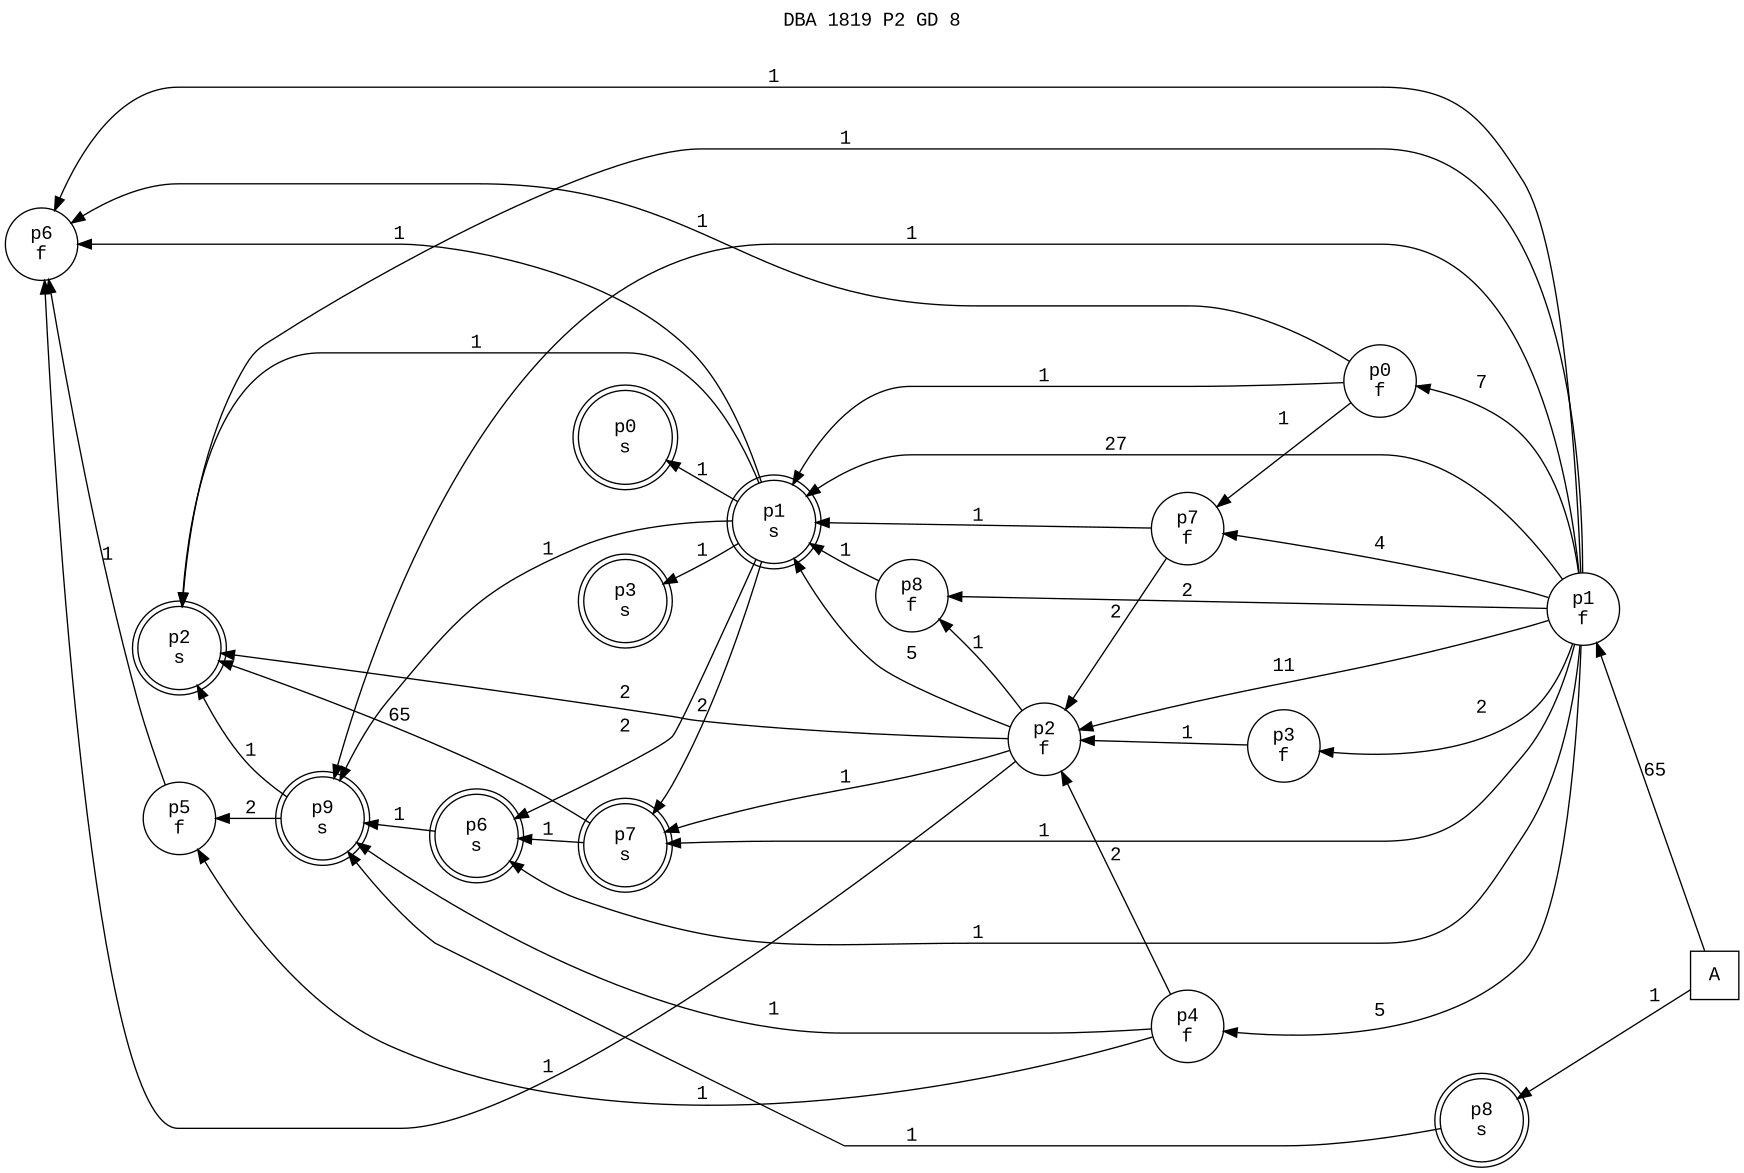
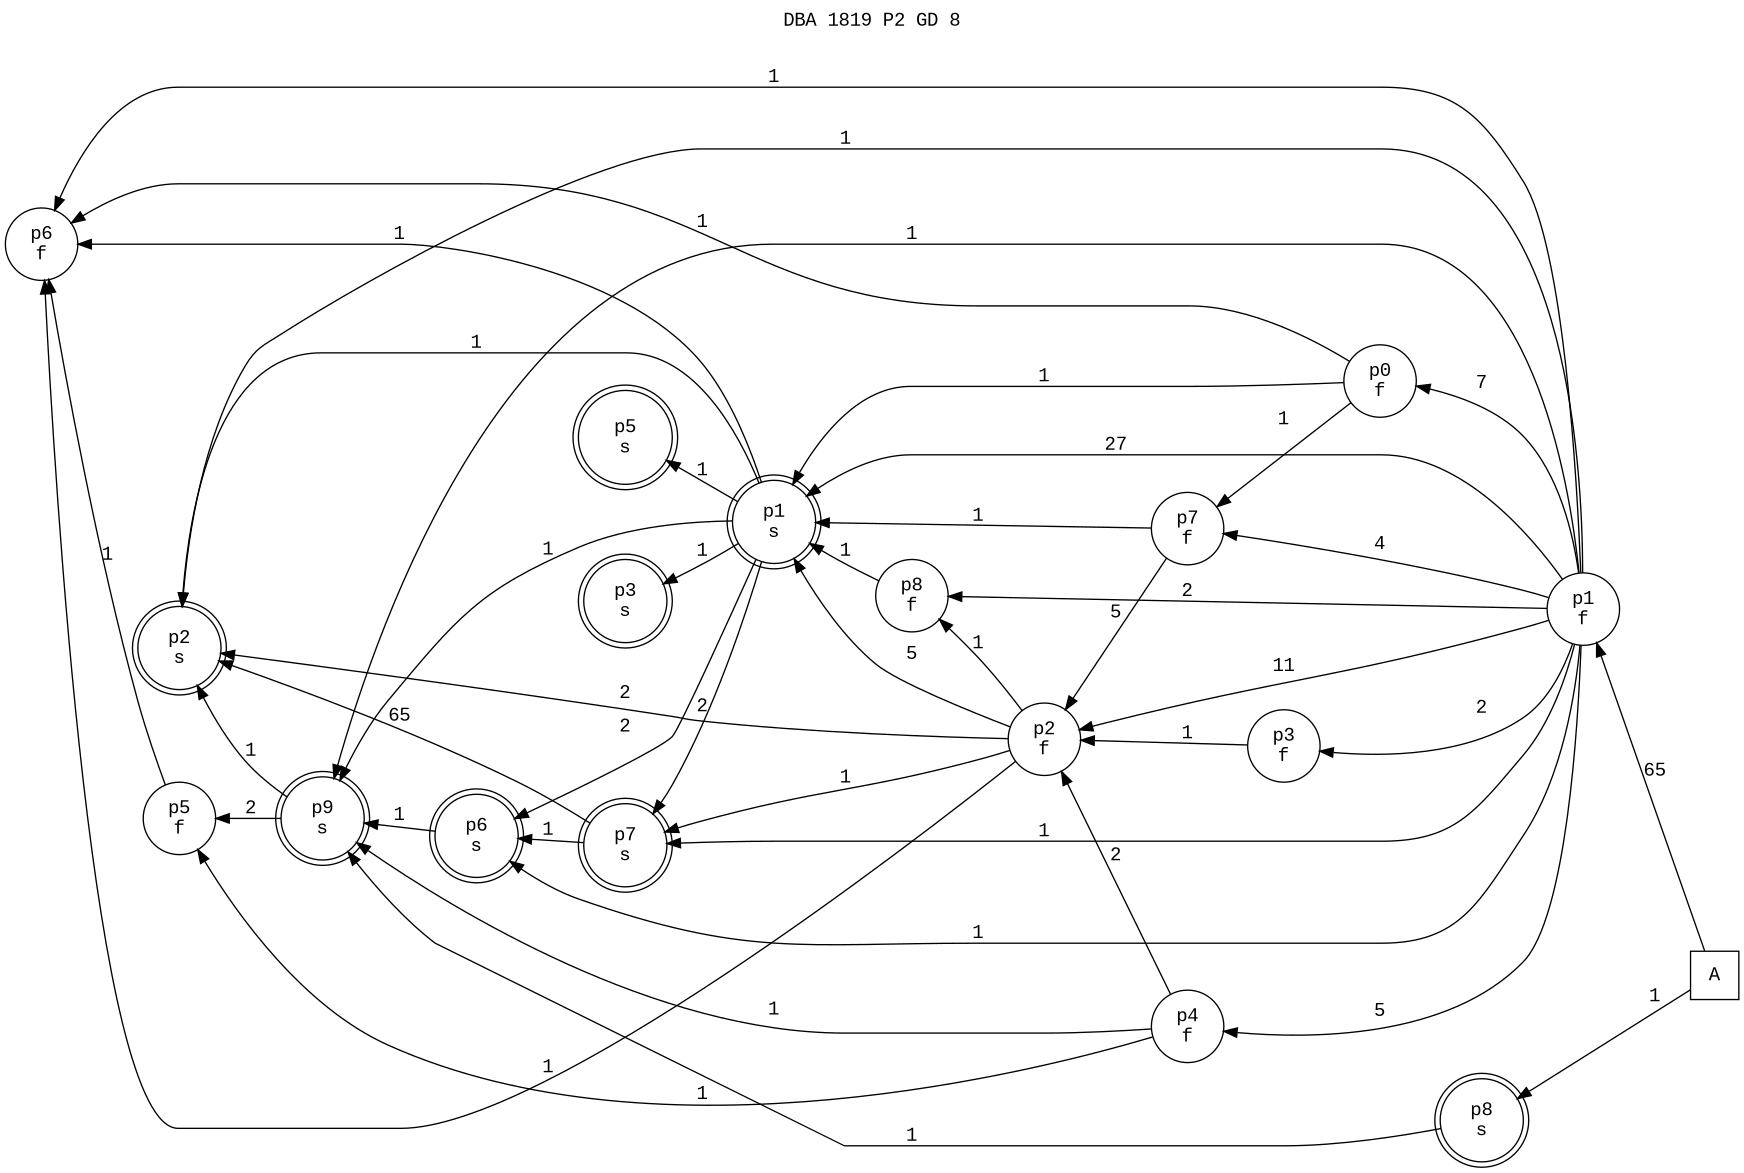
(625, 437) -> (625, 437)
(1116, 612) -> (1116, 612)
